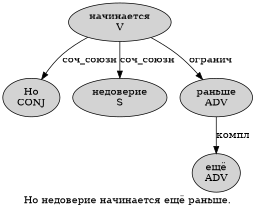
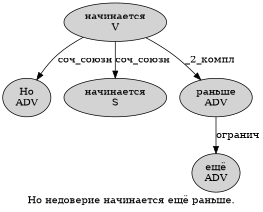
(211, 60) -> (210, 60)
(31, 98) -> (27, 98)
(120, 98) -> (115, 98)
(233, 135) -> (238, 135)
